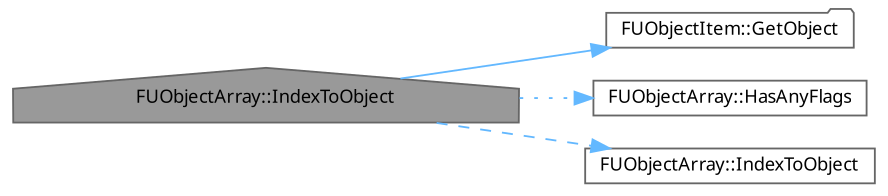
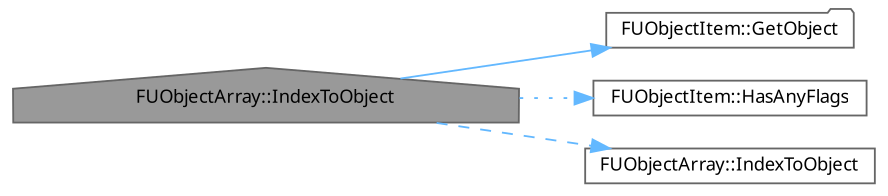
(730, 98) -> (730, 98)
